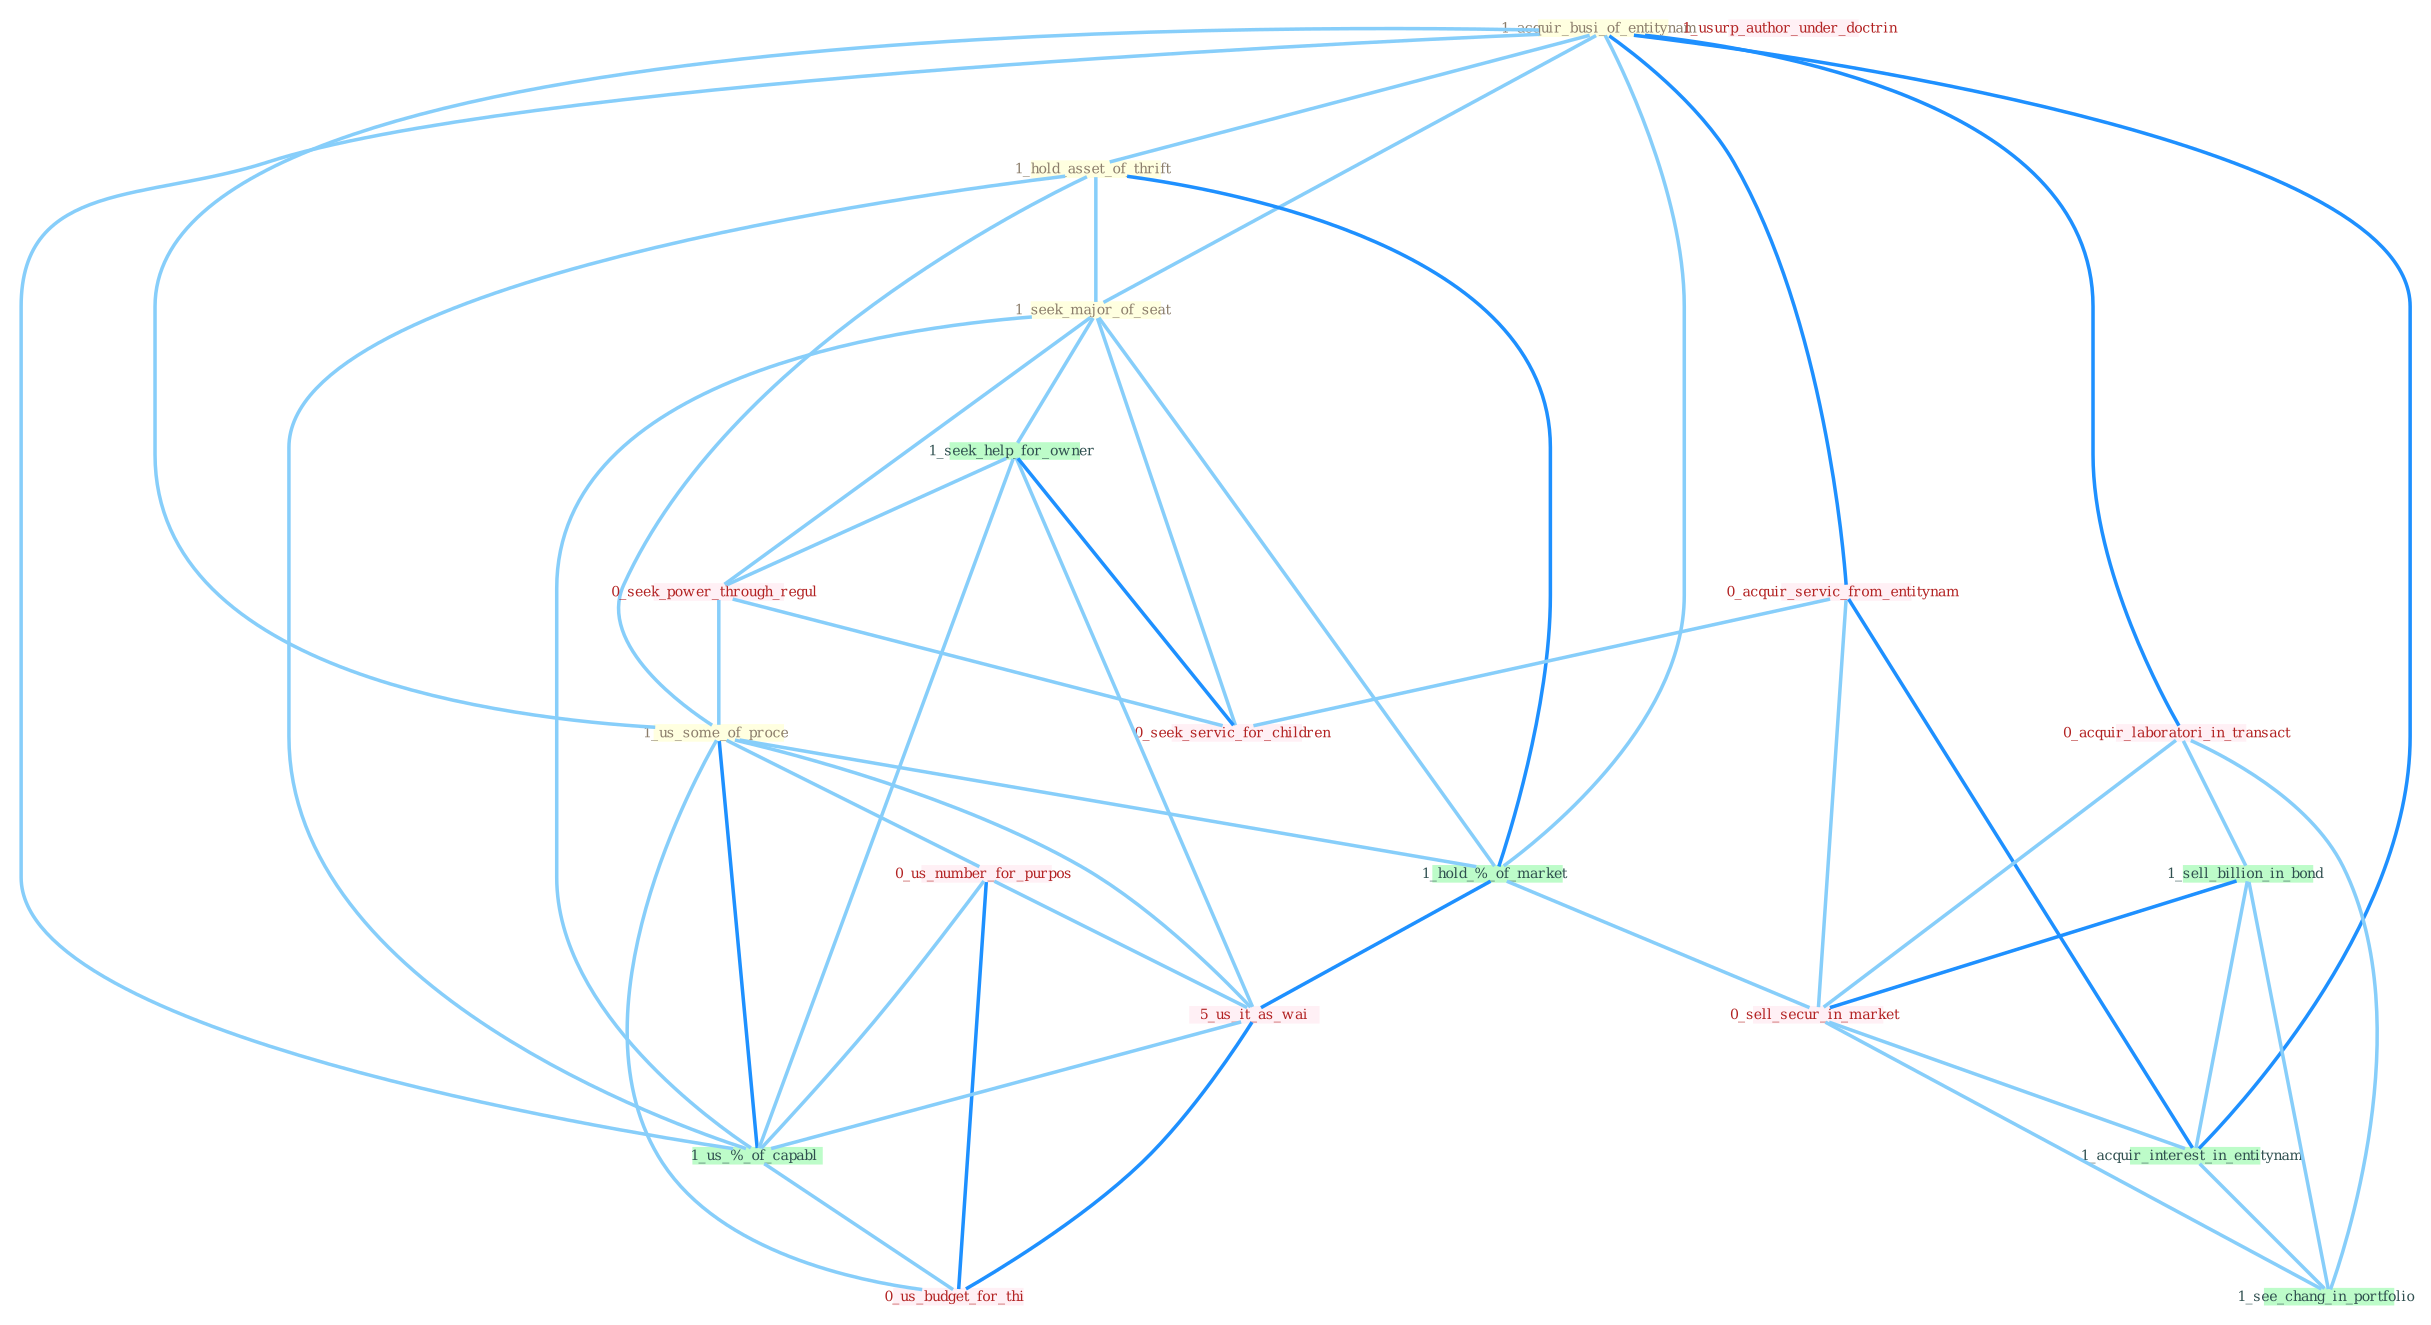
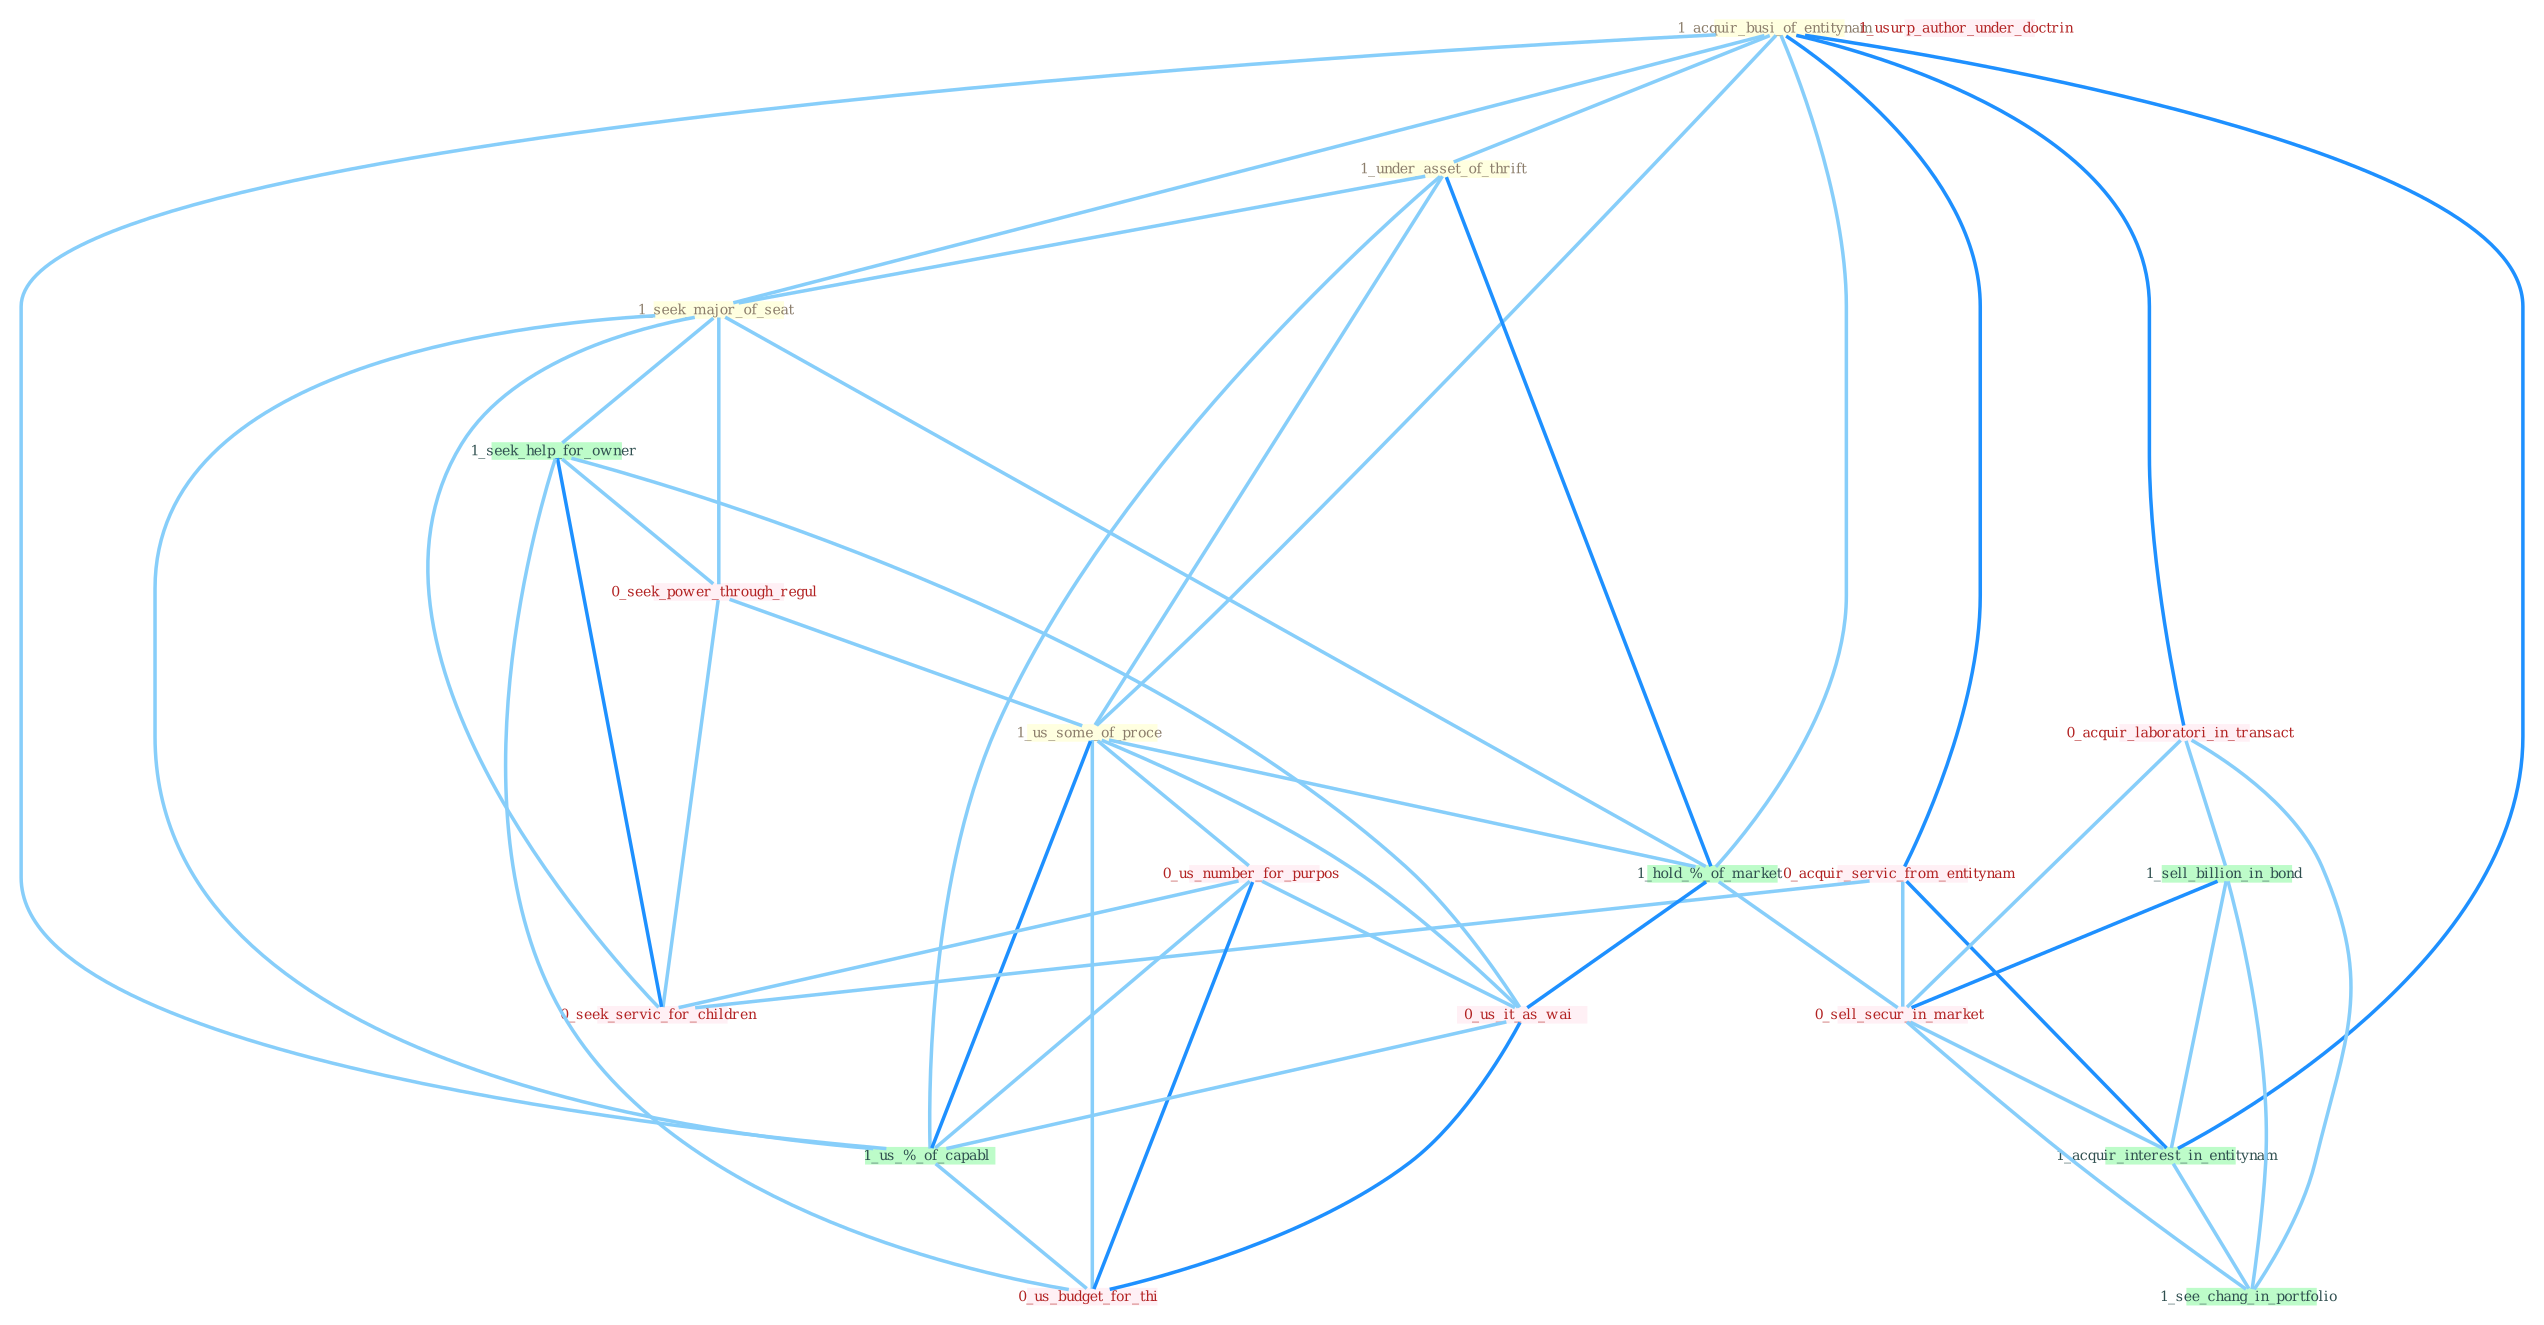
(1096, 169) -> (1445, 169)
(873, 838) -> (569, 1024)
none -> (973, 941)
(1254, 1015) -> (1522, 1015)
